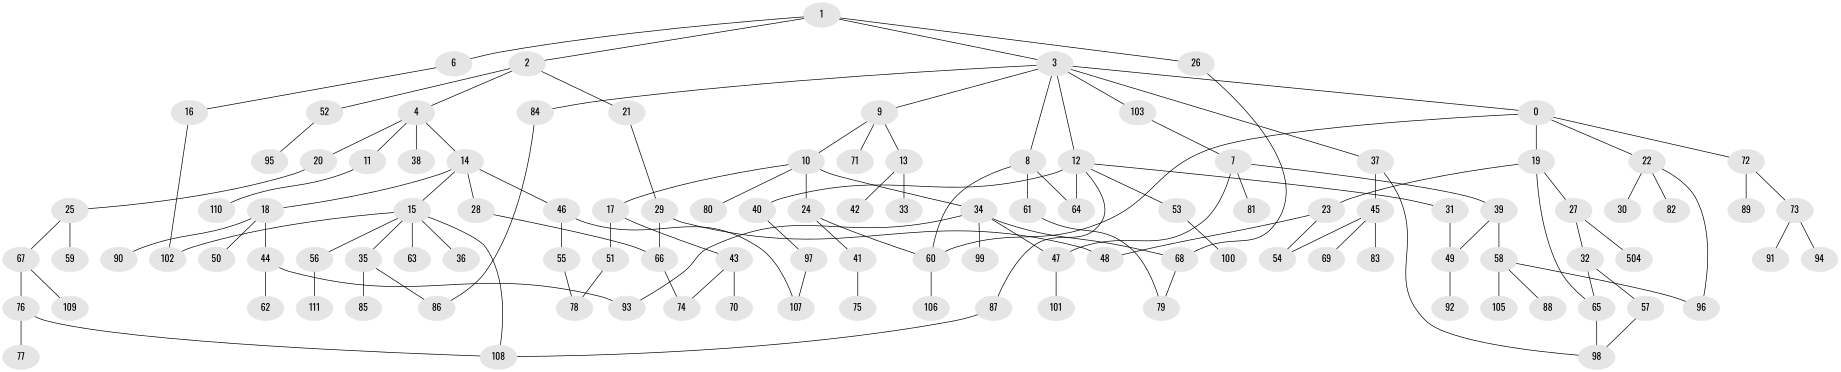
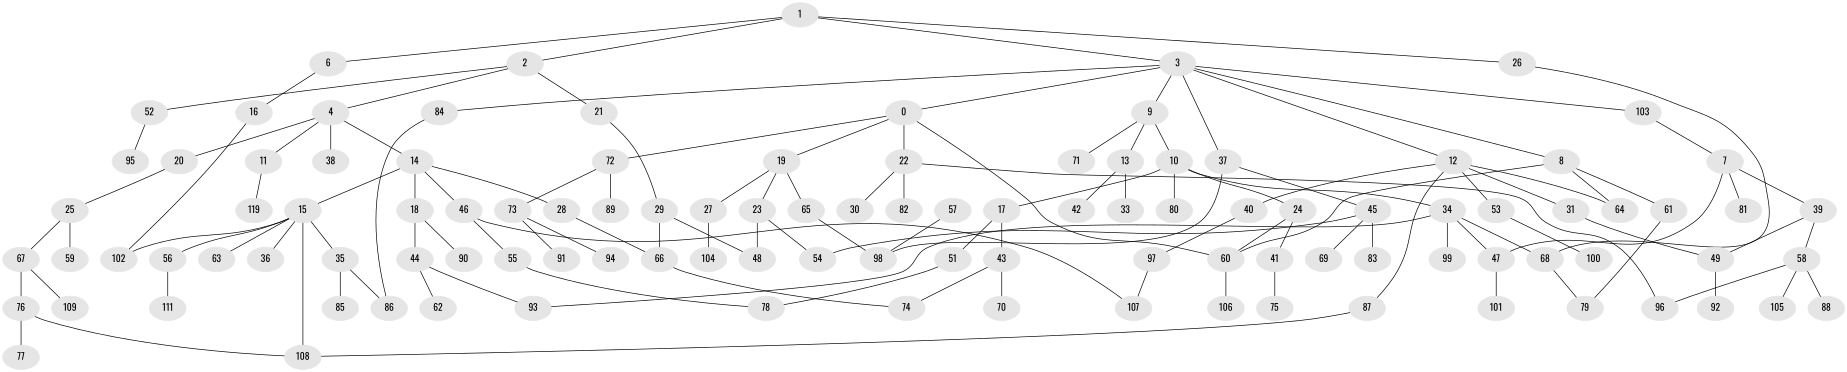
(217, 211) -> (254, 211)
(217, 259) -> none
(1585, 259) -> none
(1634, 259) -> (708, 259)
